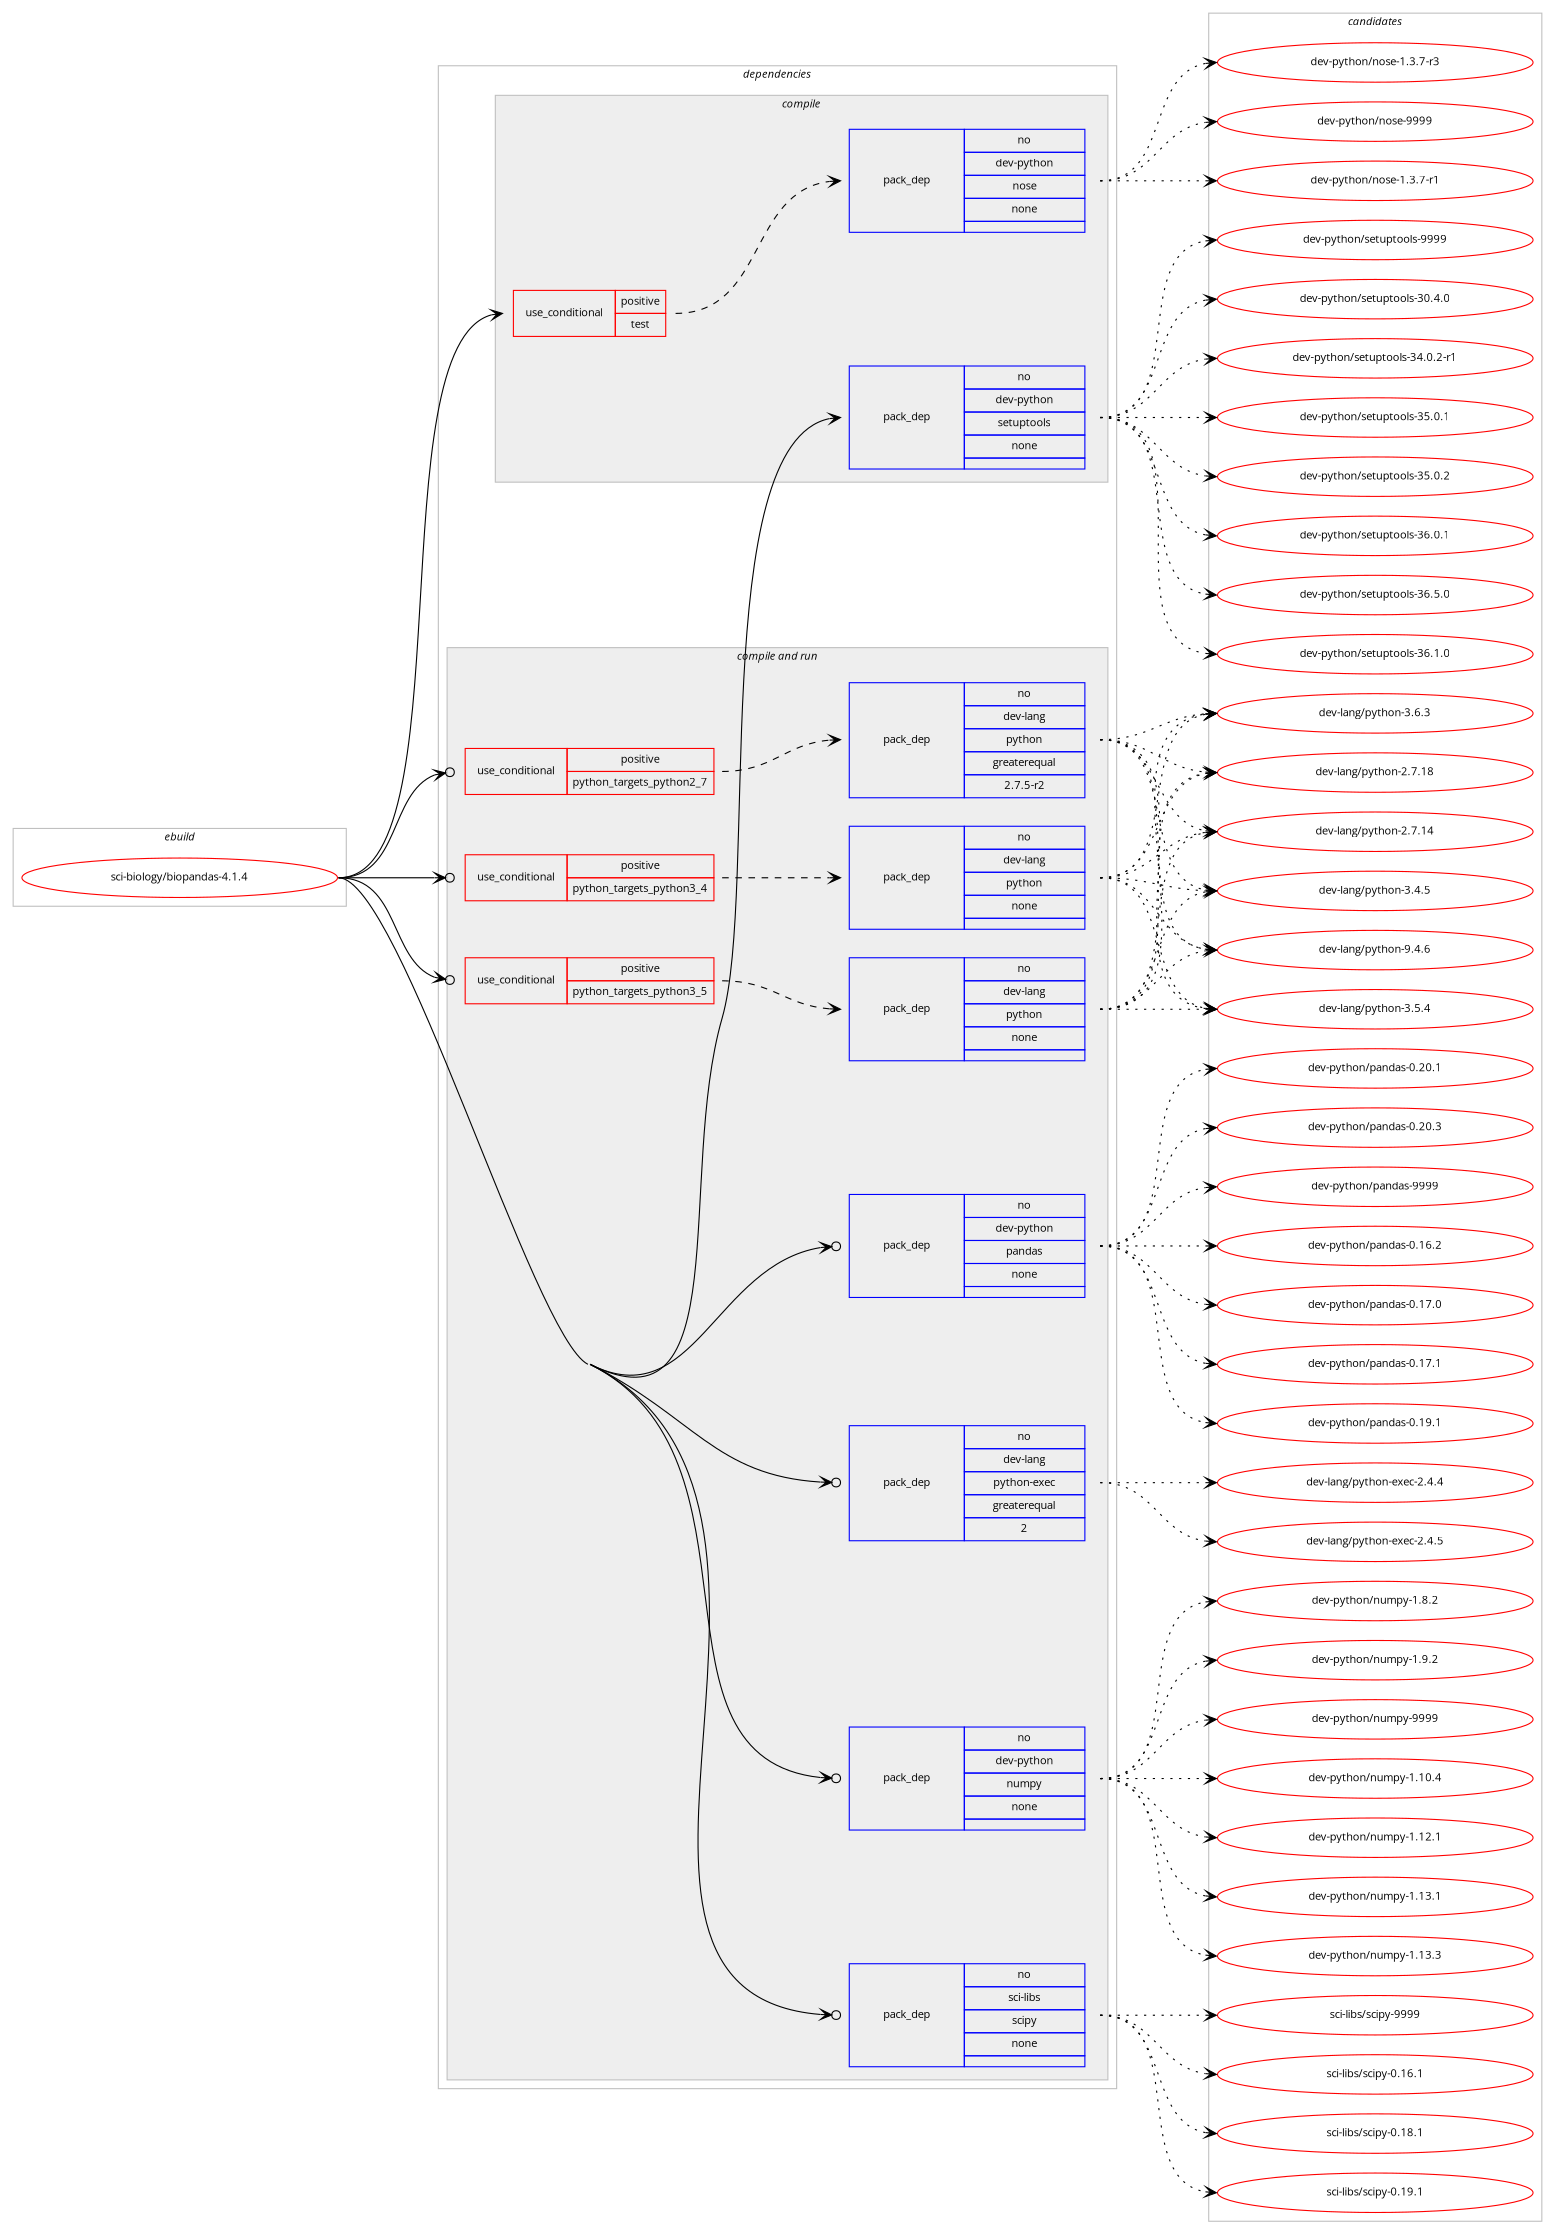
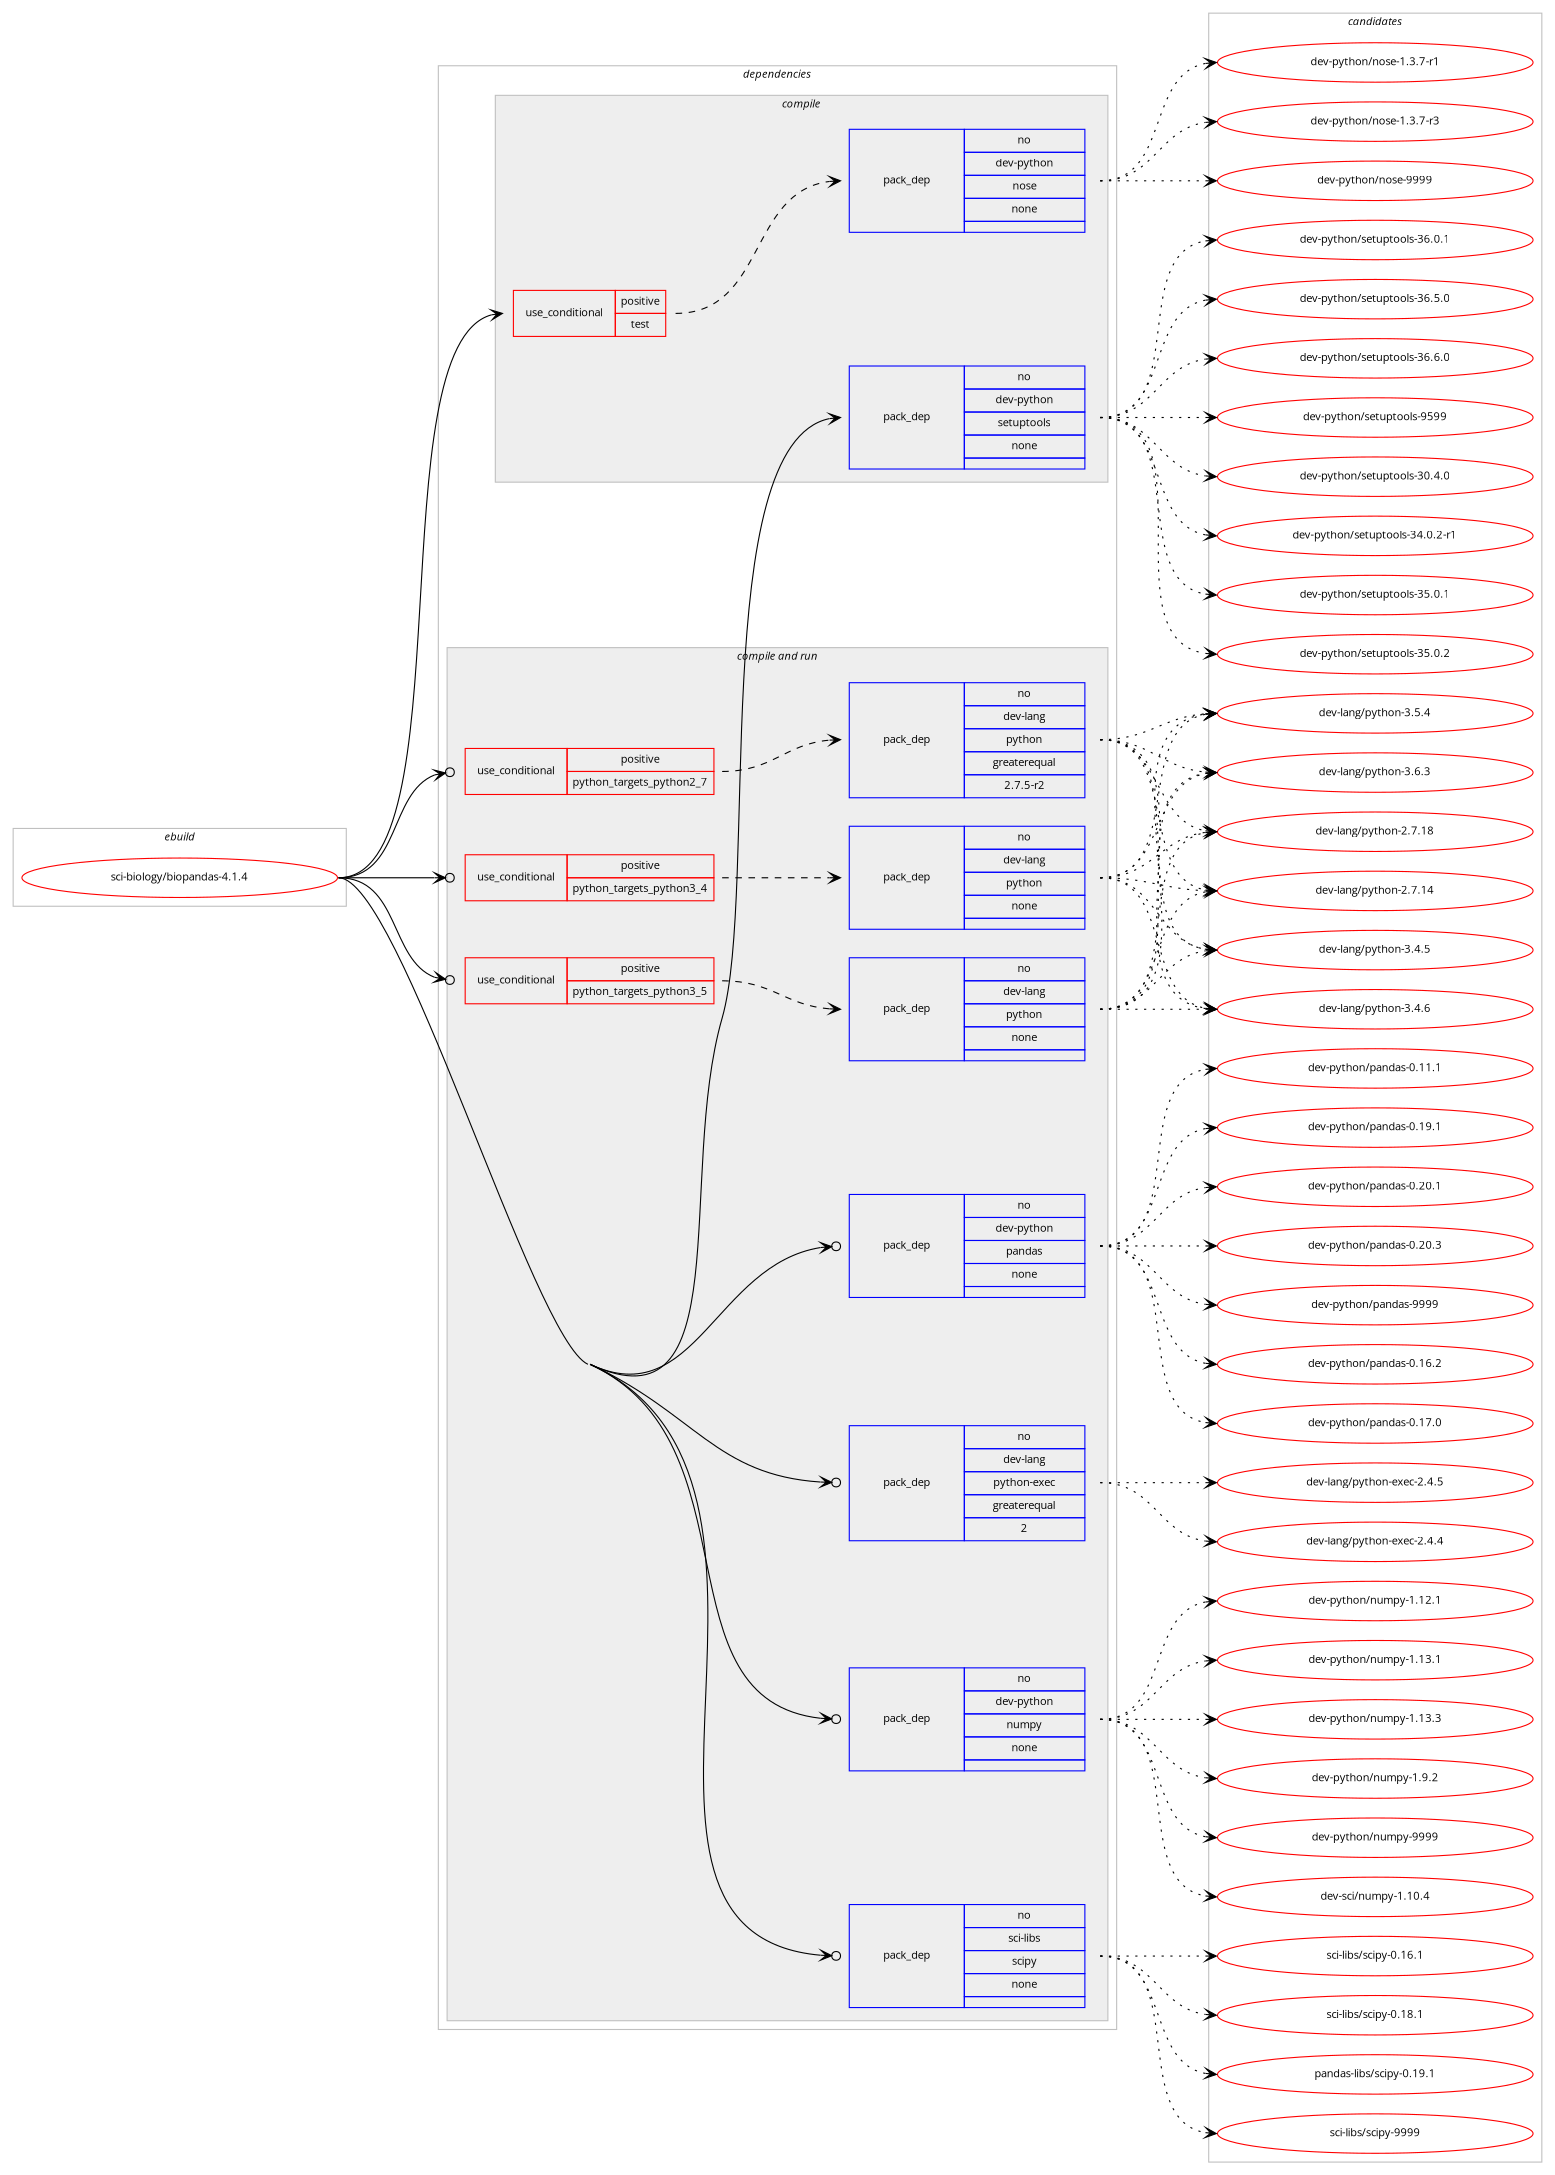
(1375, 240) -> (1375, 418)
(1375, 654) -> (1375, 358)
(1375, 950) -> (1375, 1009)
(1375, 1364) -> (1375, 1068)
(1375, 1601) -> none
(1375, 1779) -> (1375, 1897)
(1375, 2193) -> (1375, 2074)
